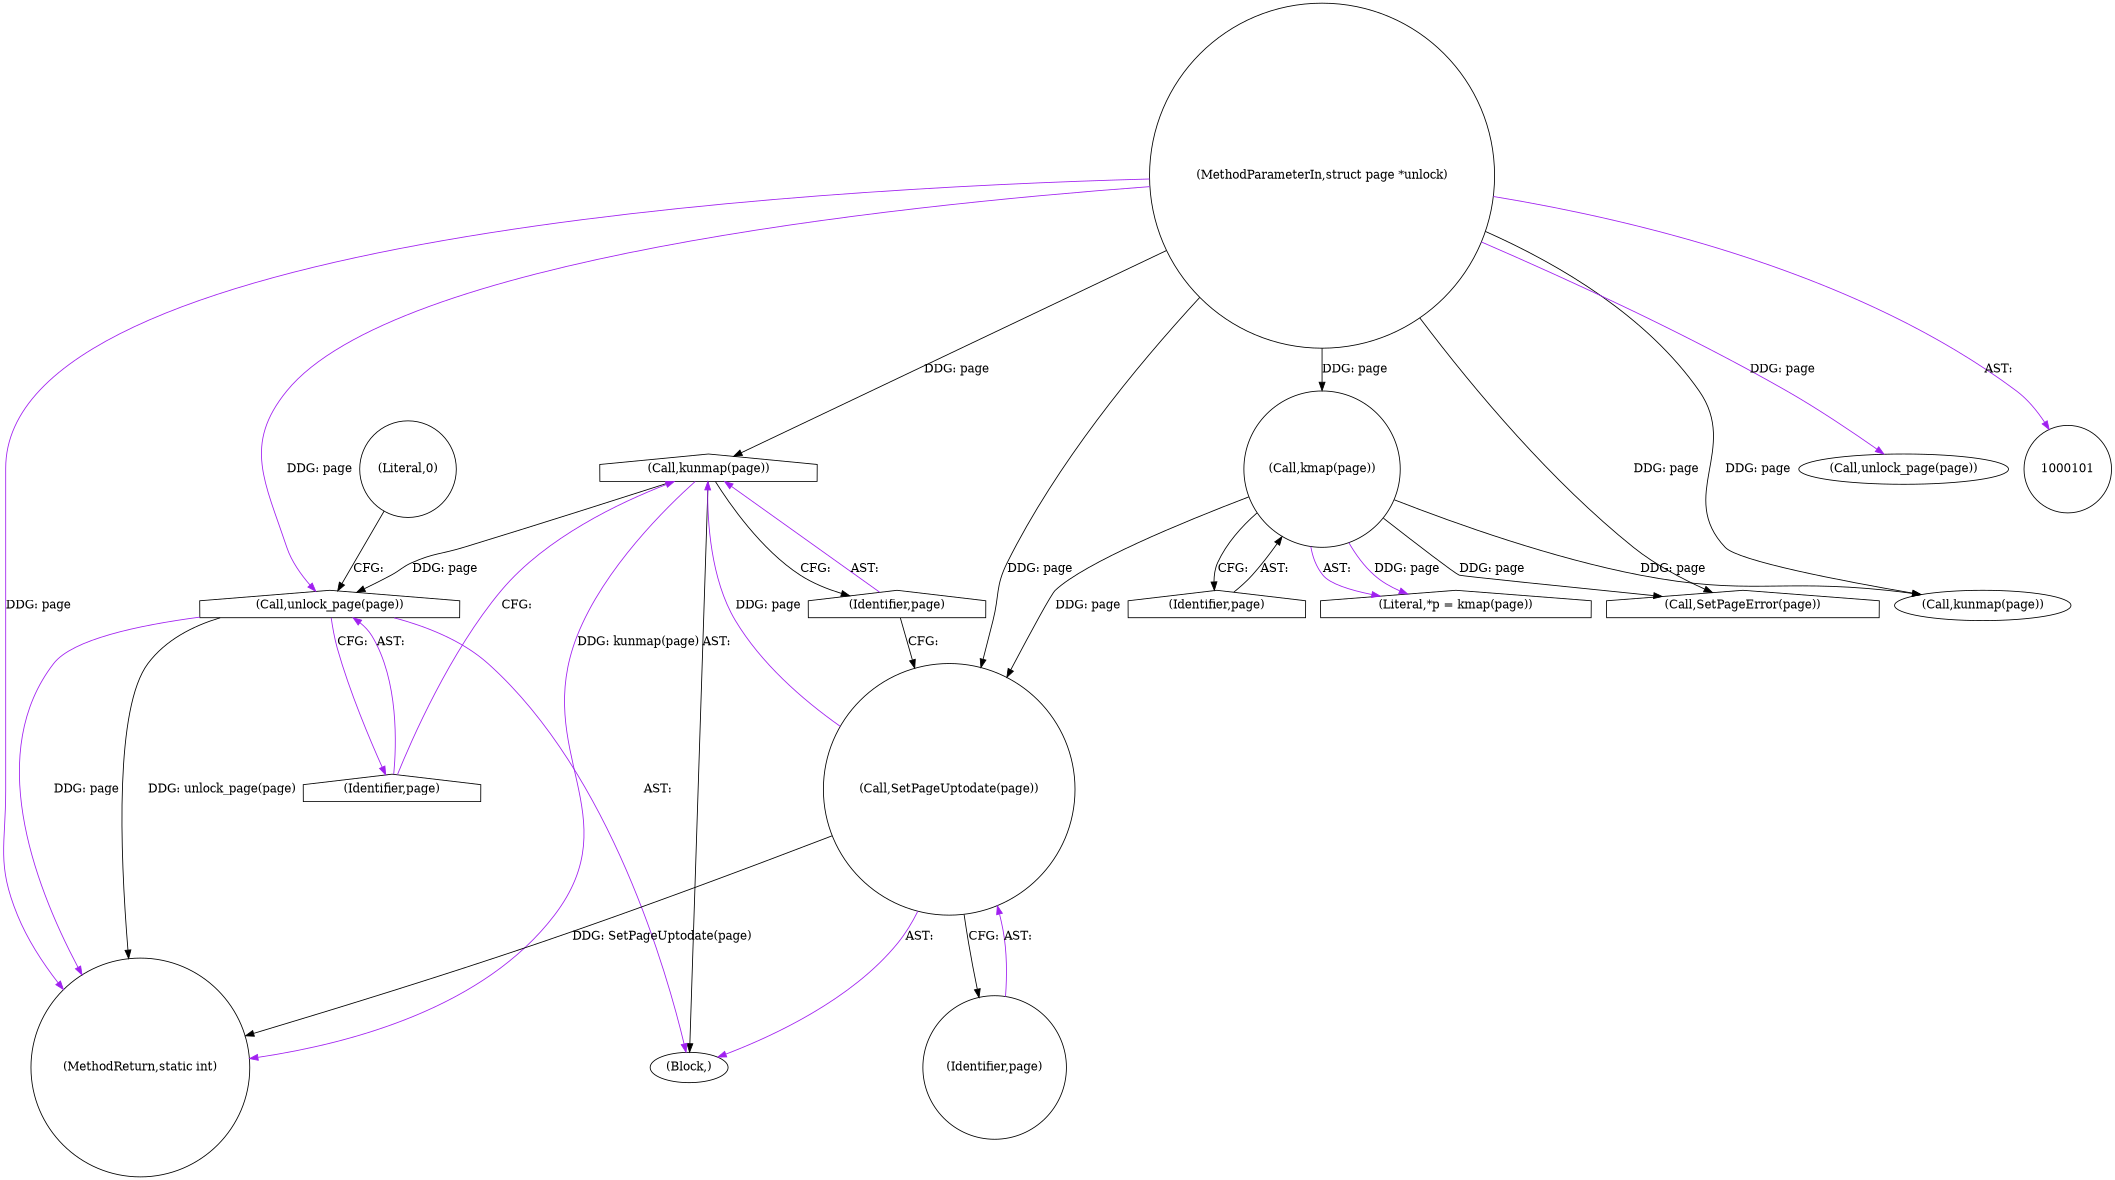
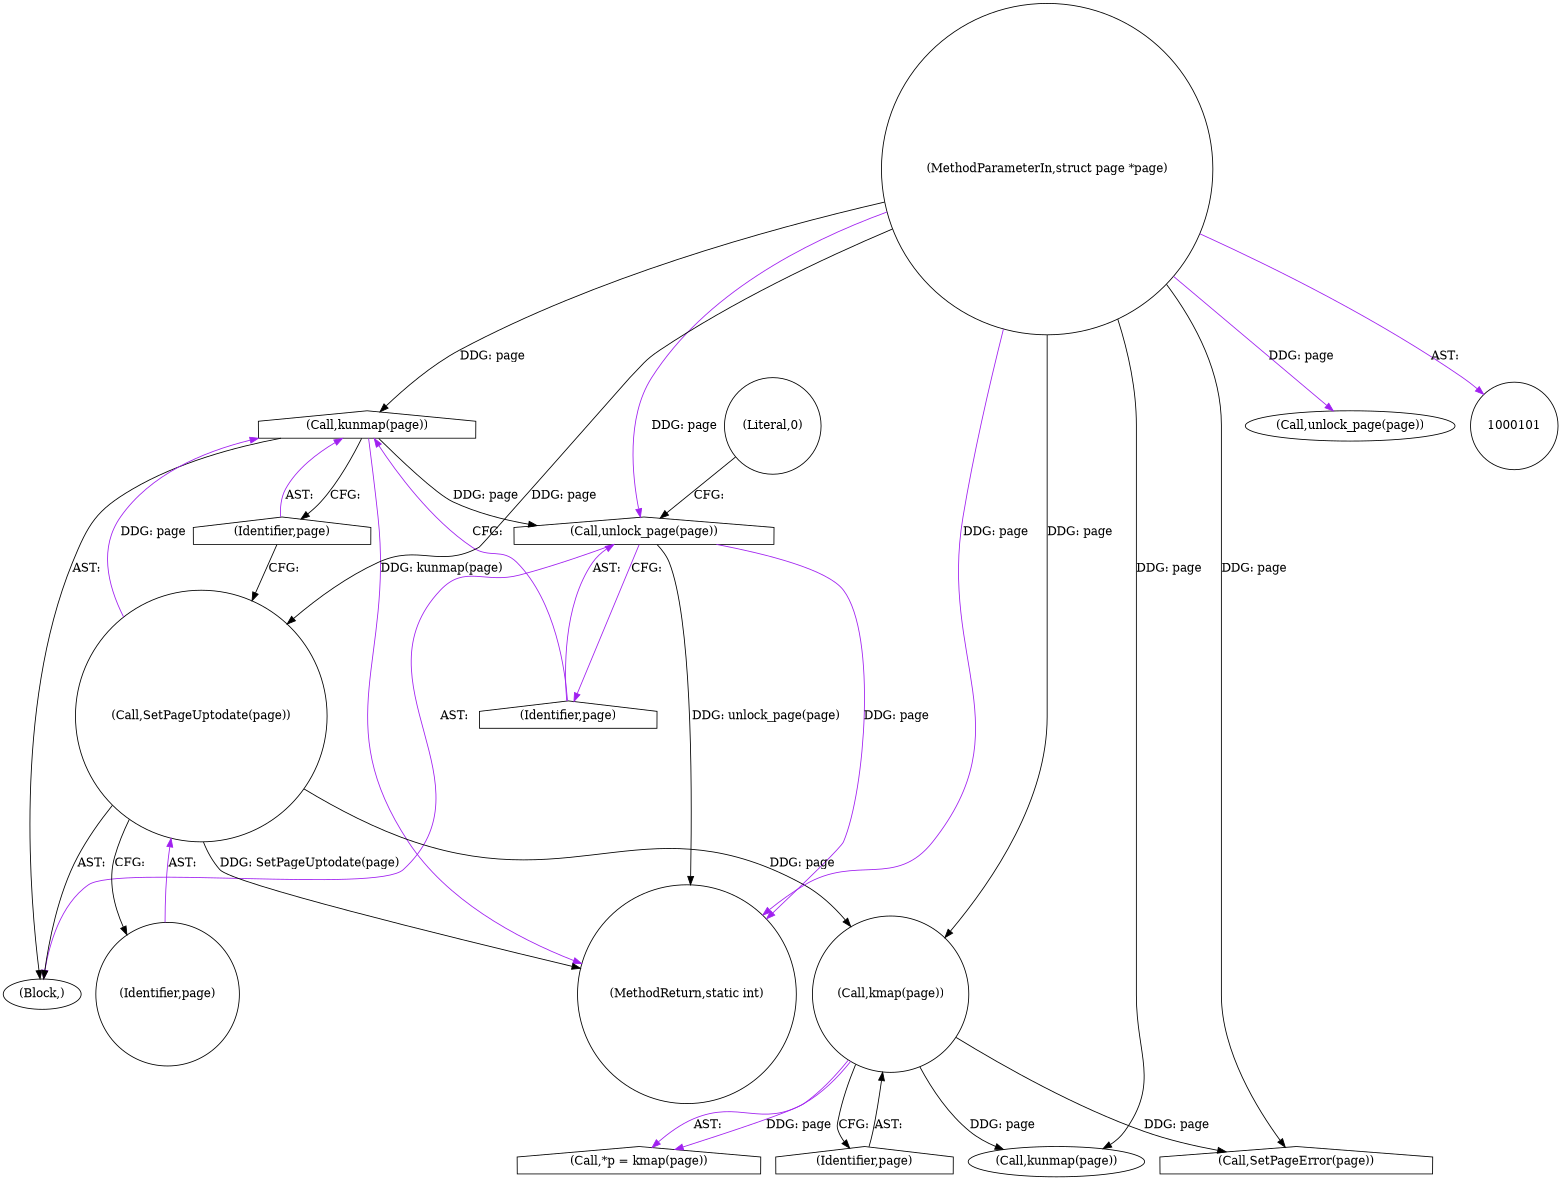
(1322, 176) -> (1047, 169)
(1108, 557) -> (577, 857)
(1456, 605) -> (639, 1162)
(835, 999) -> (66, 883)
